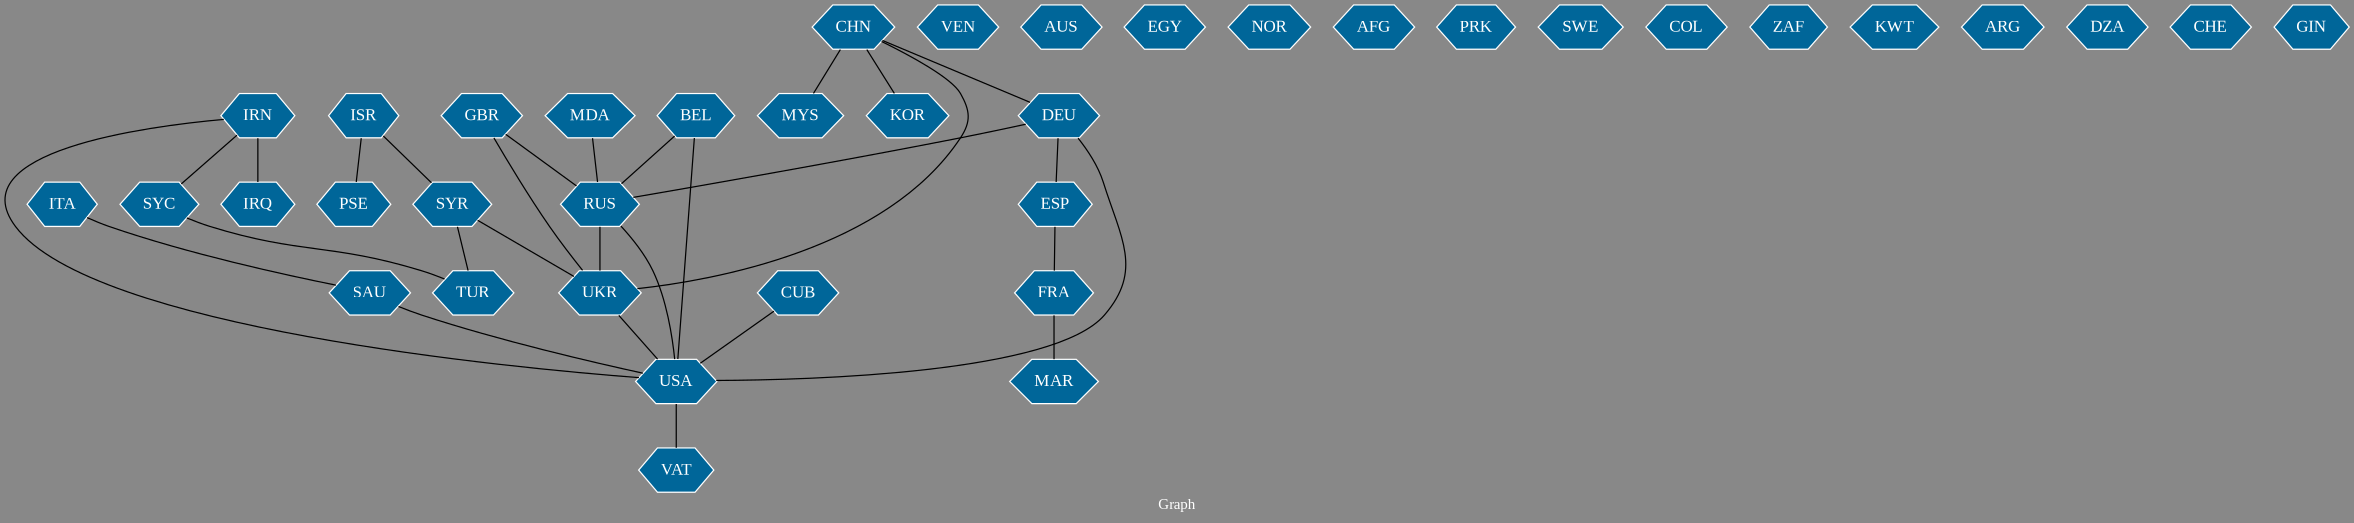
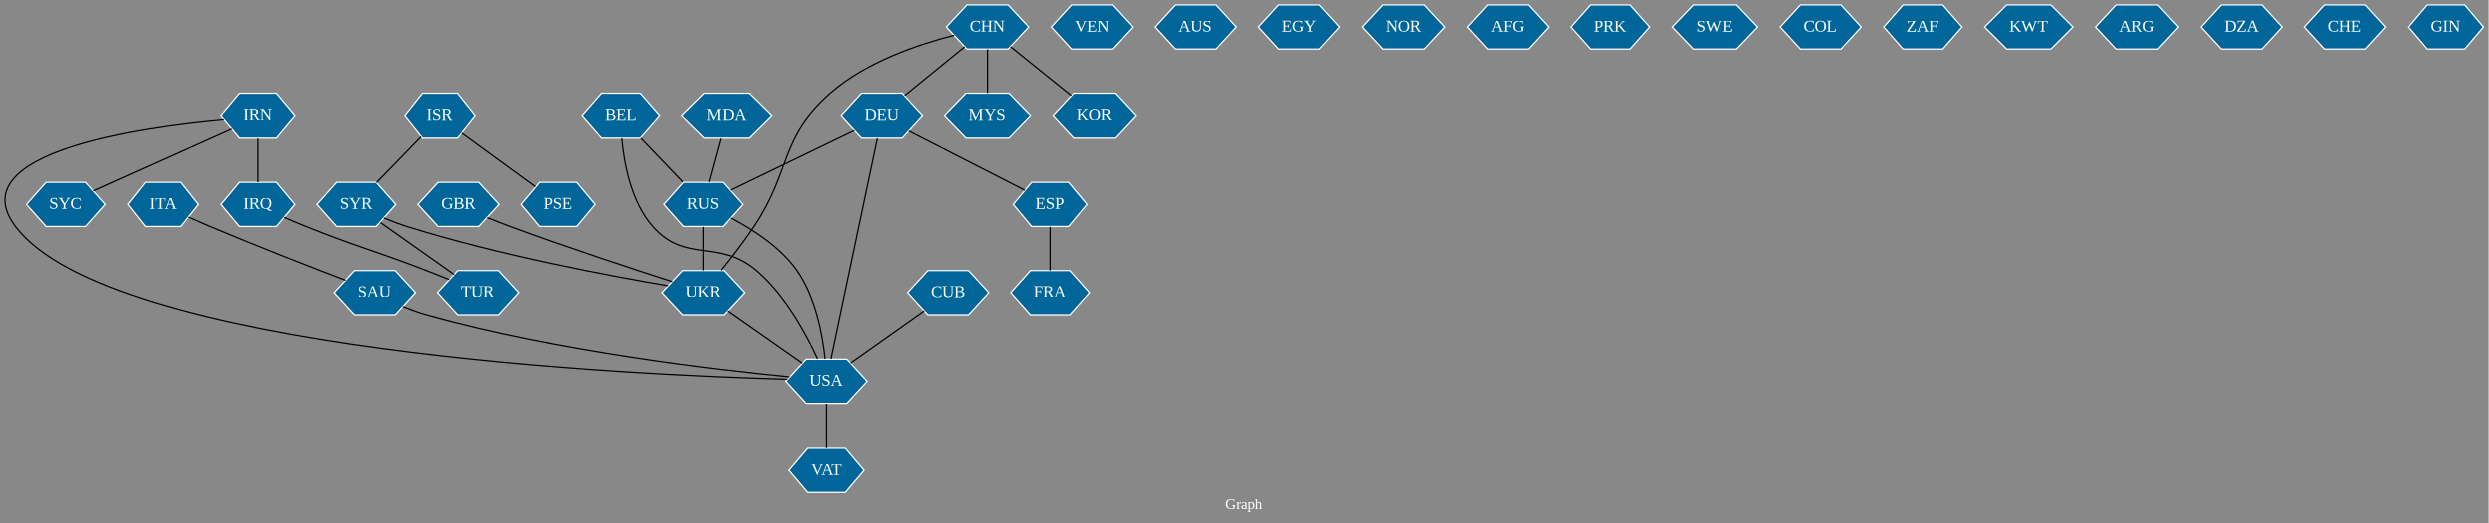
(541, 160) -> none
(316, 249) -> (367, 249)
(1054, 381) -> none
